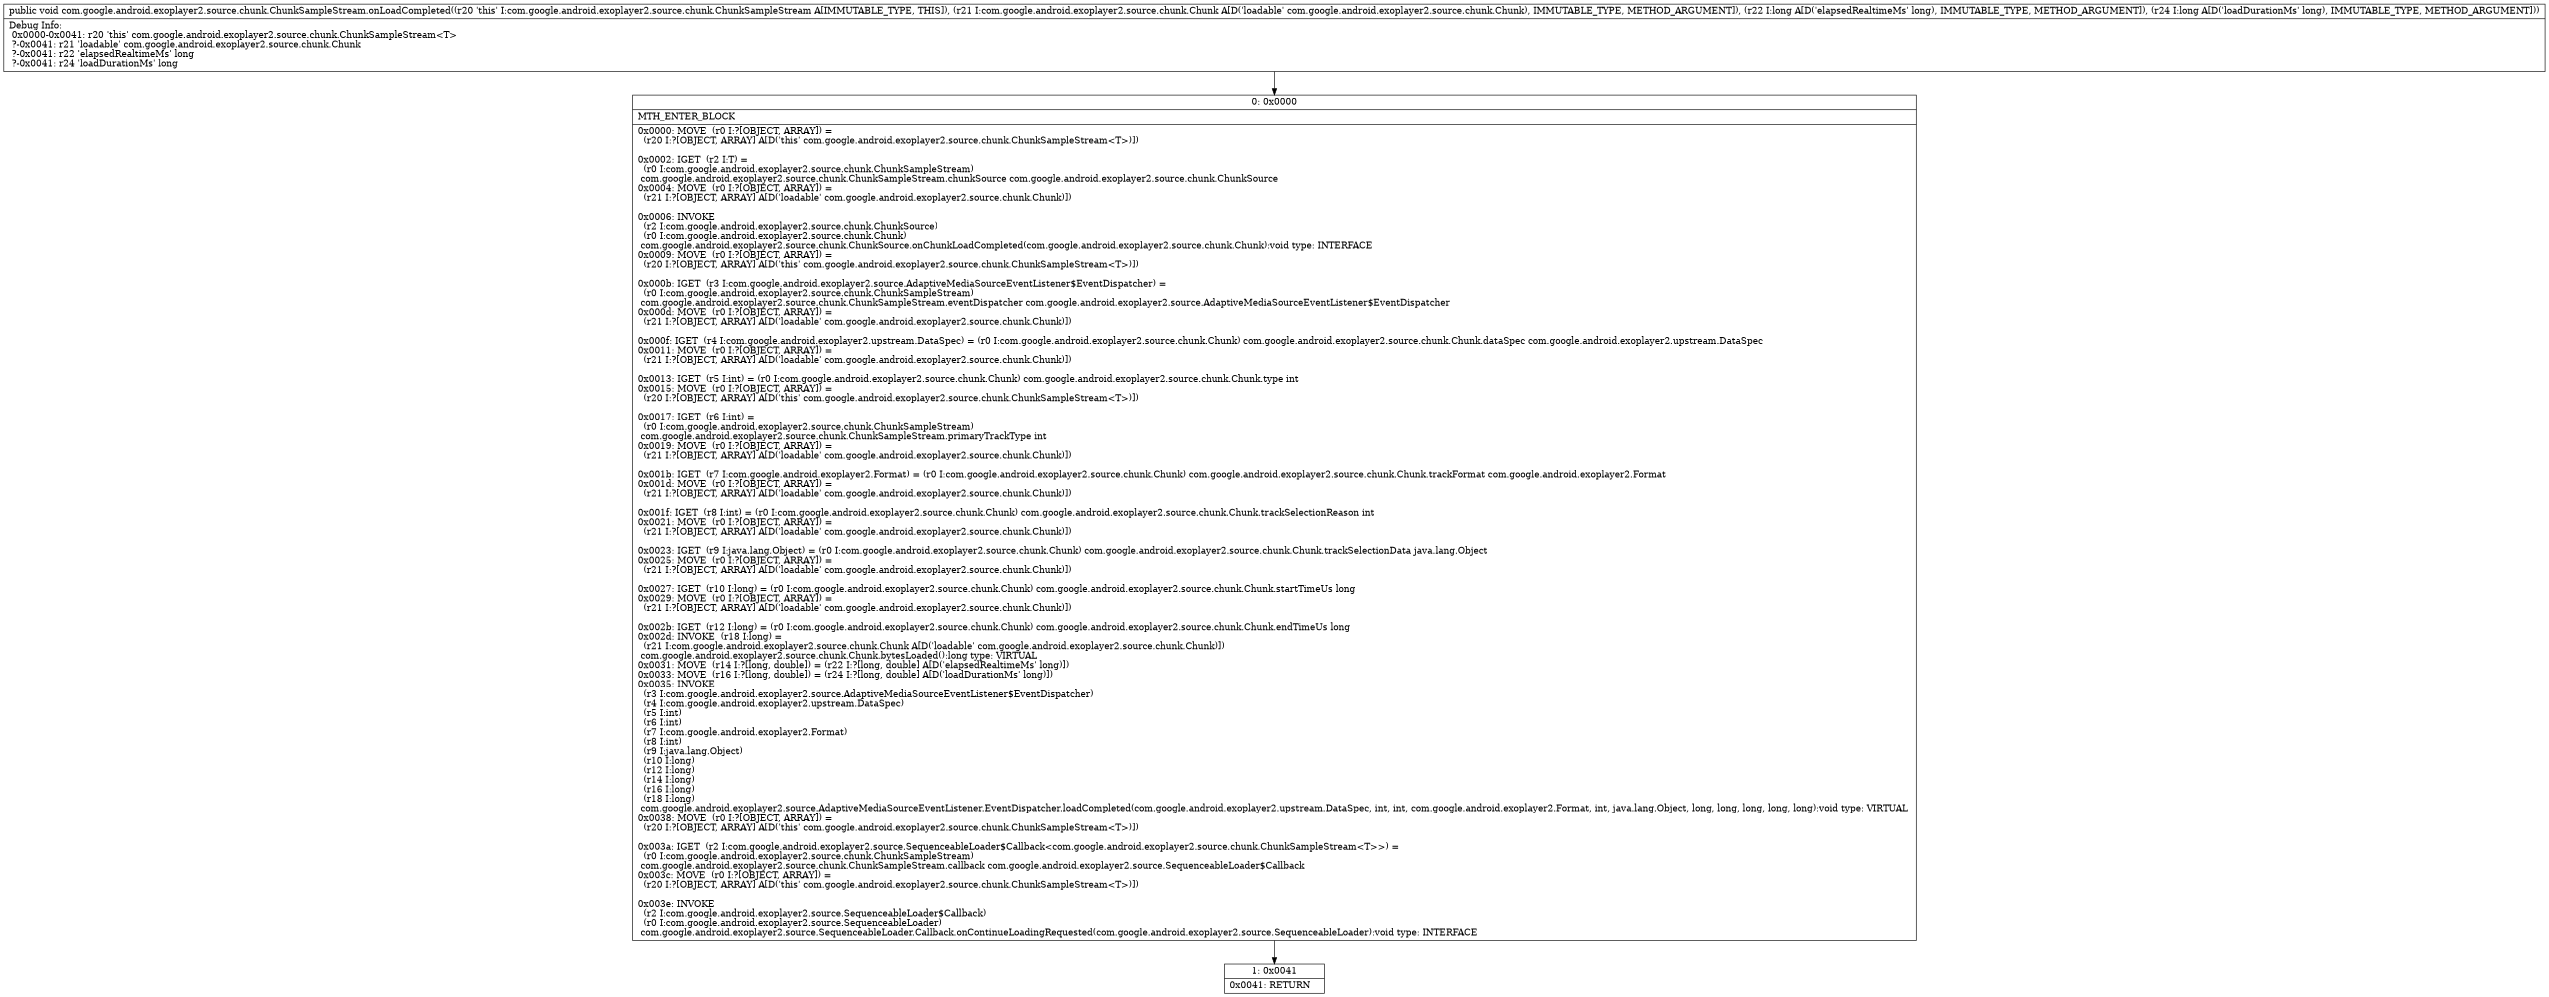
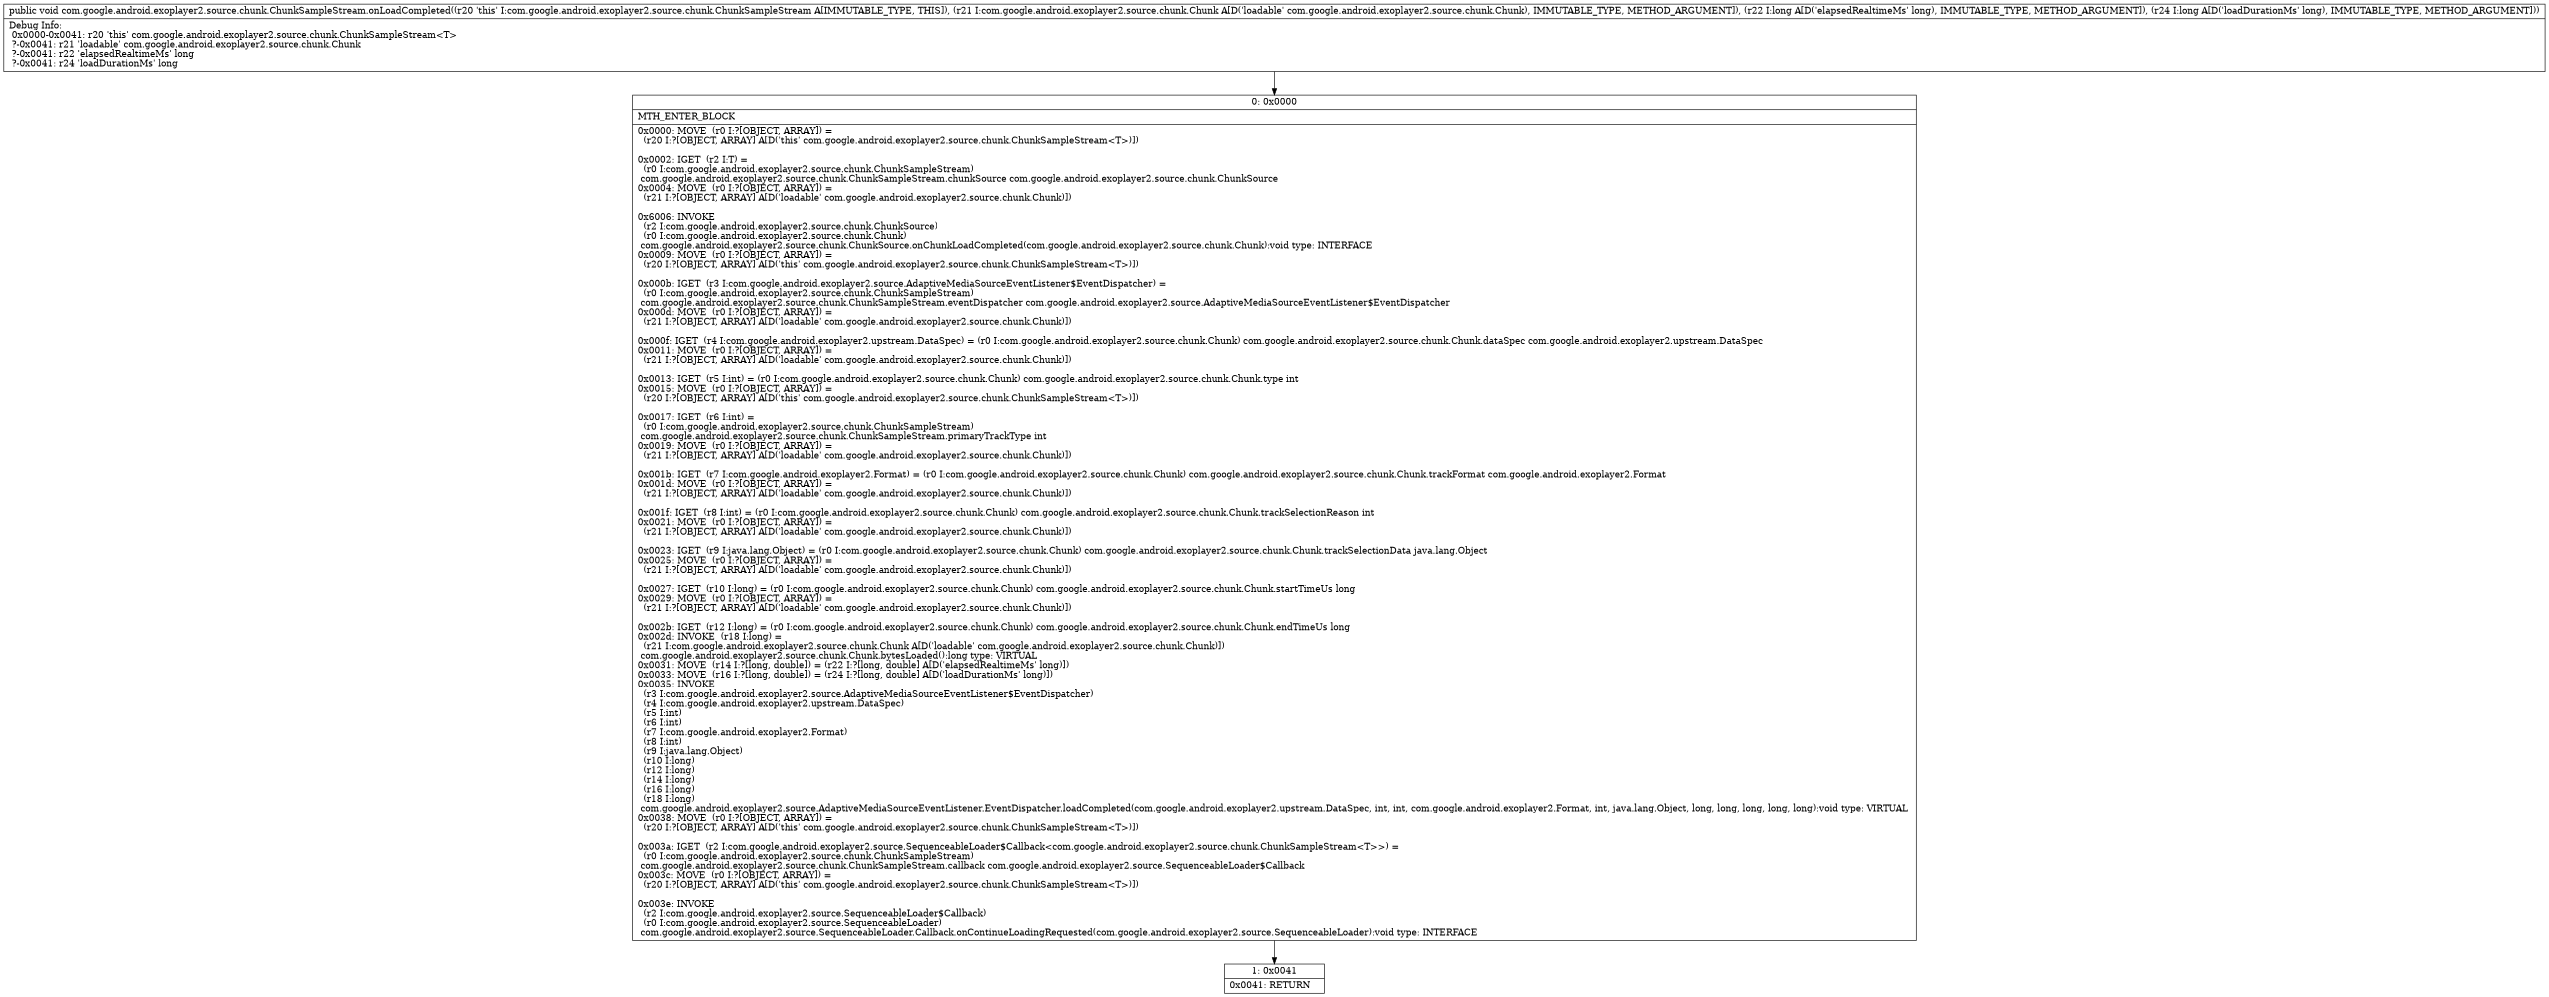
(679, 217) -> (679, 217)
